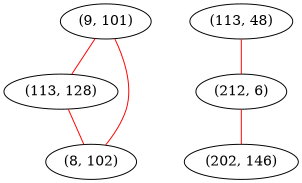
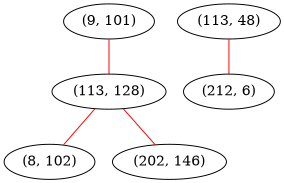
(129, 94) -> none
(241, 127) -> (139, 127)
